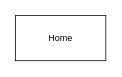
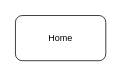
(60, 38) -> (60, 38)
